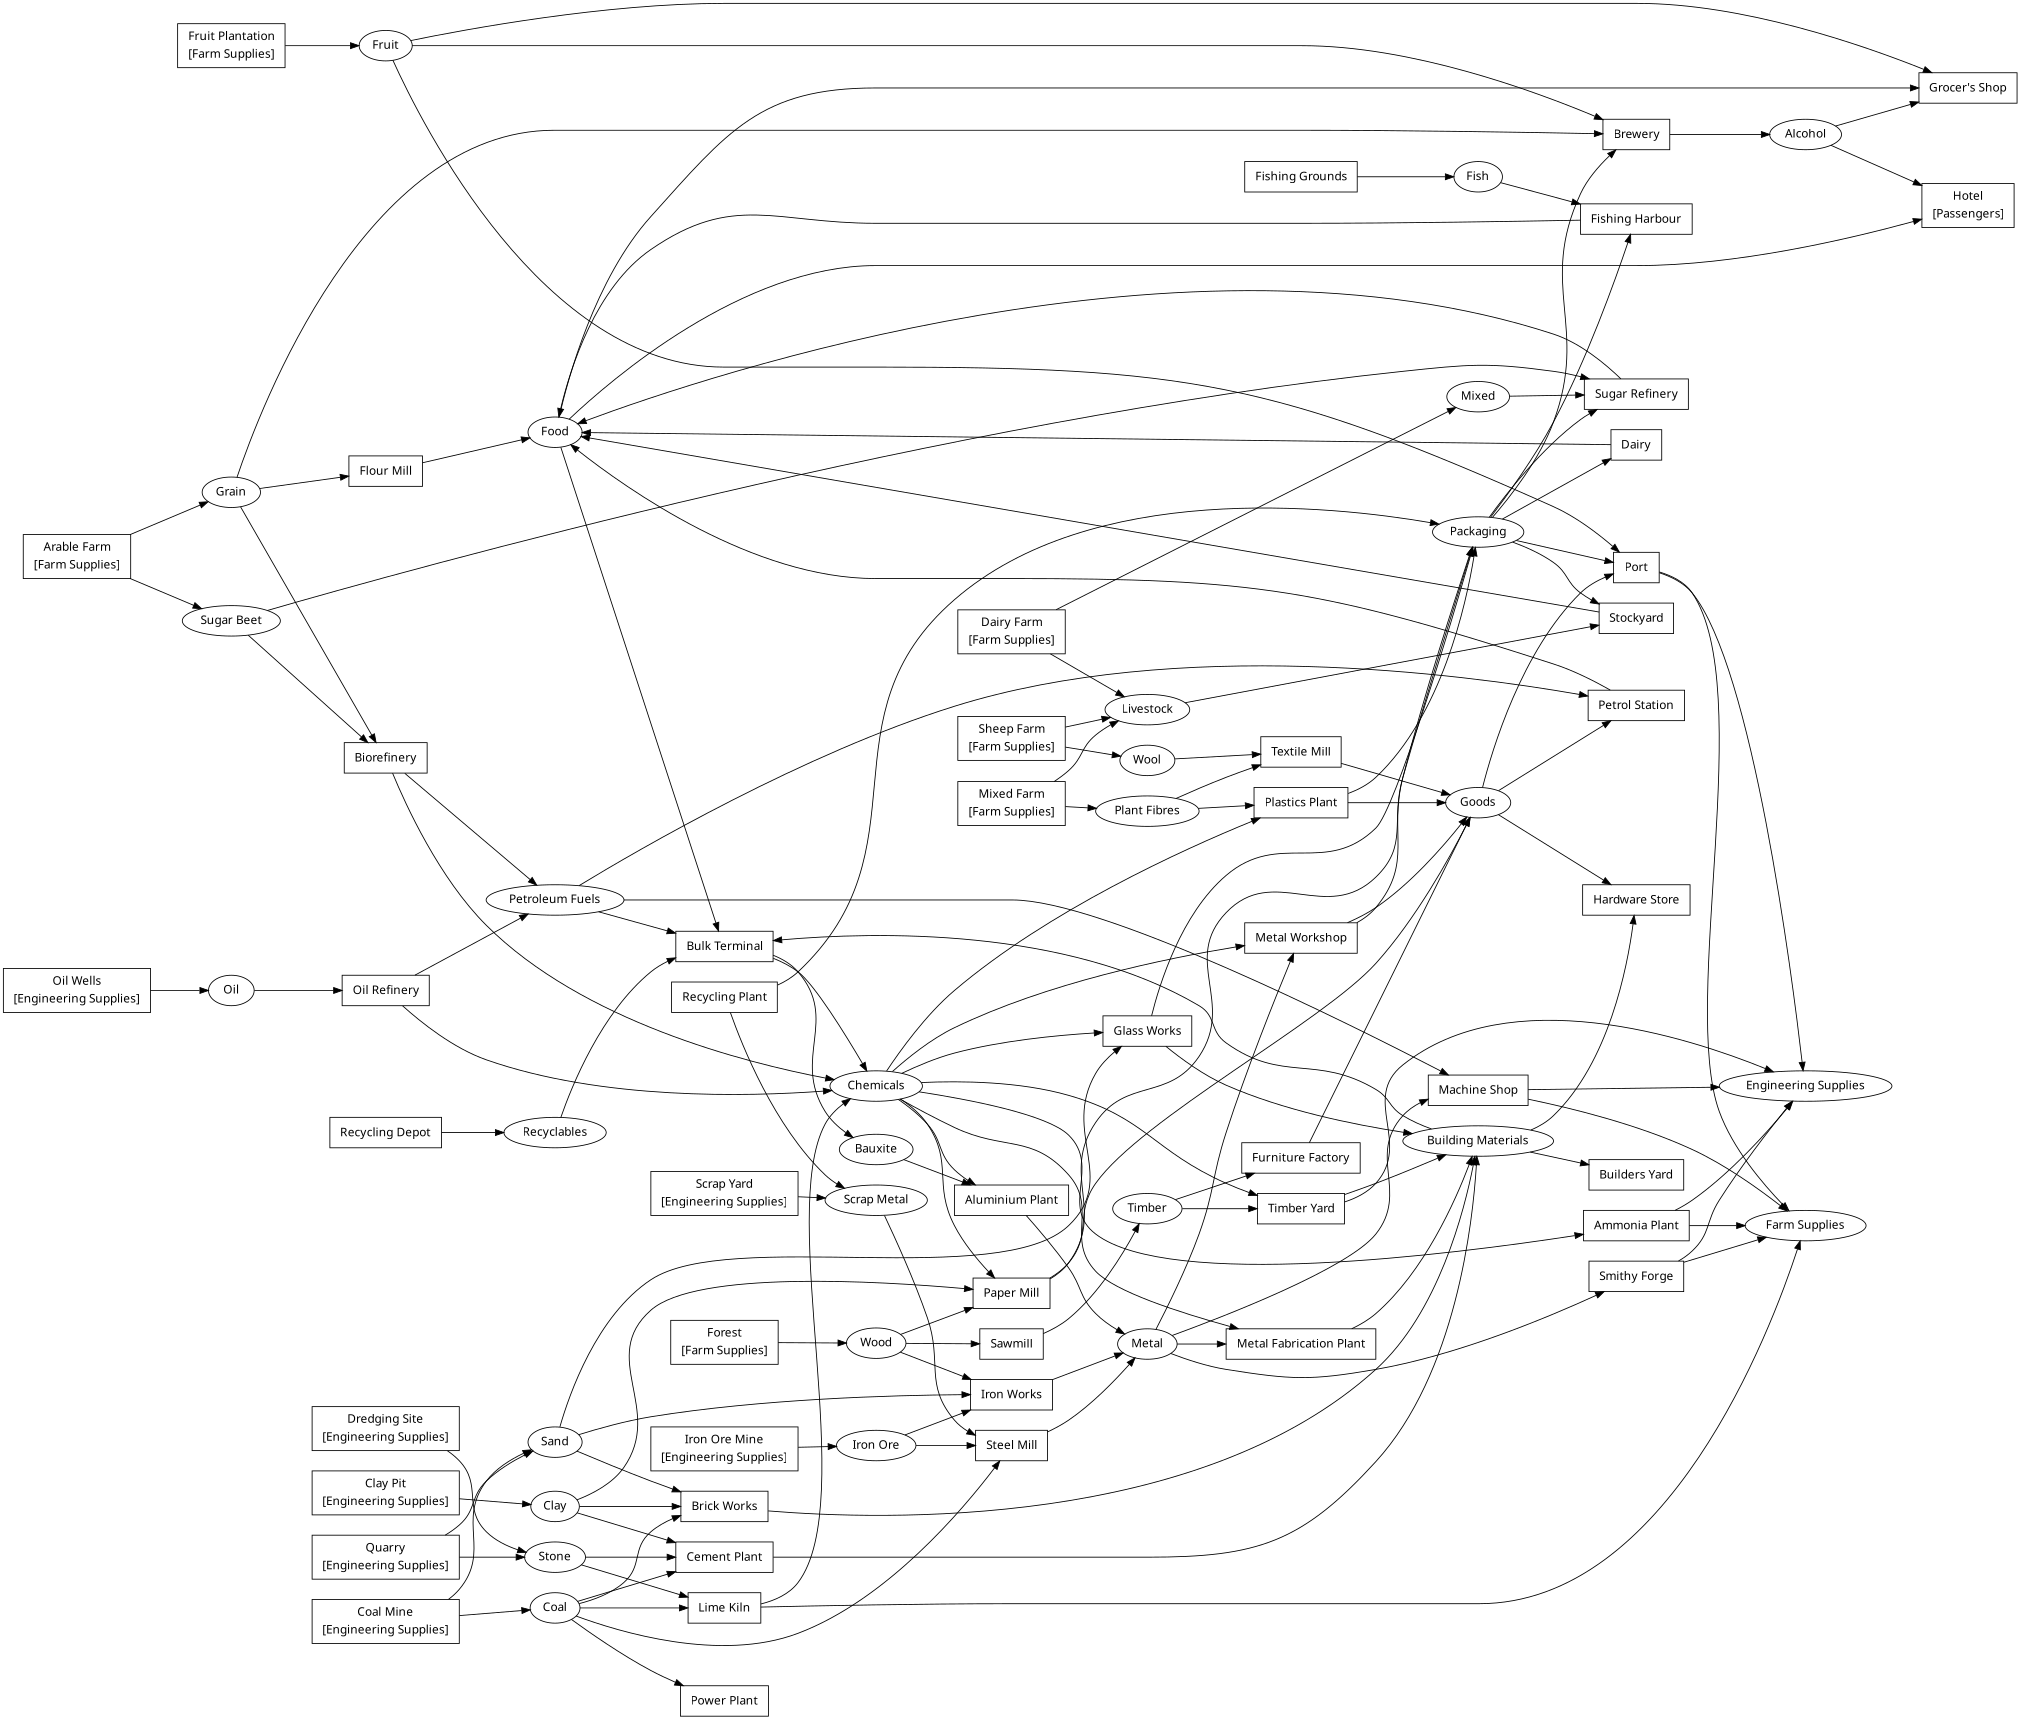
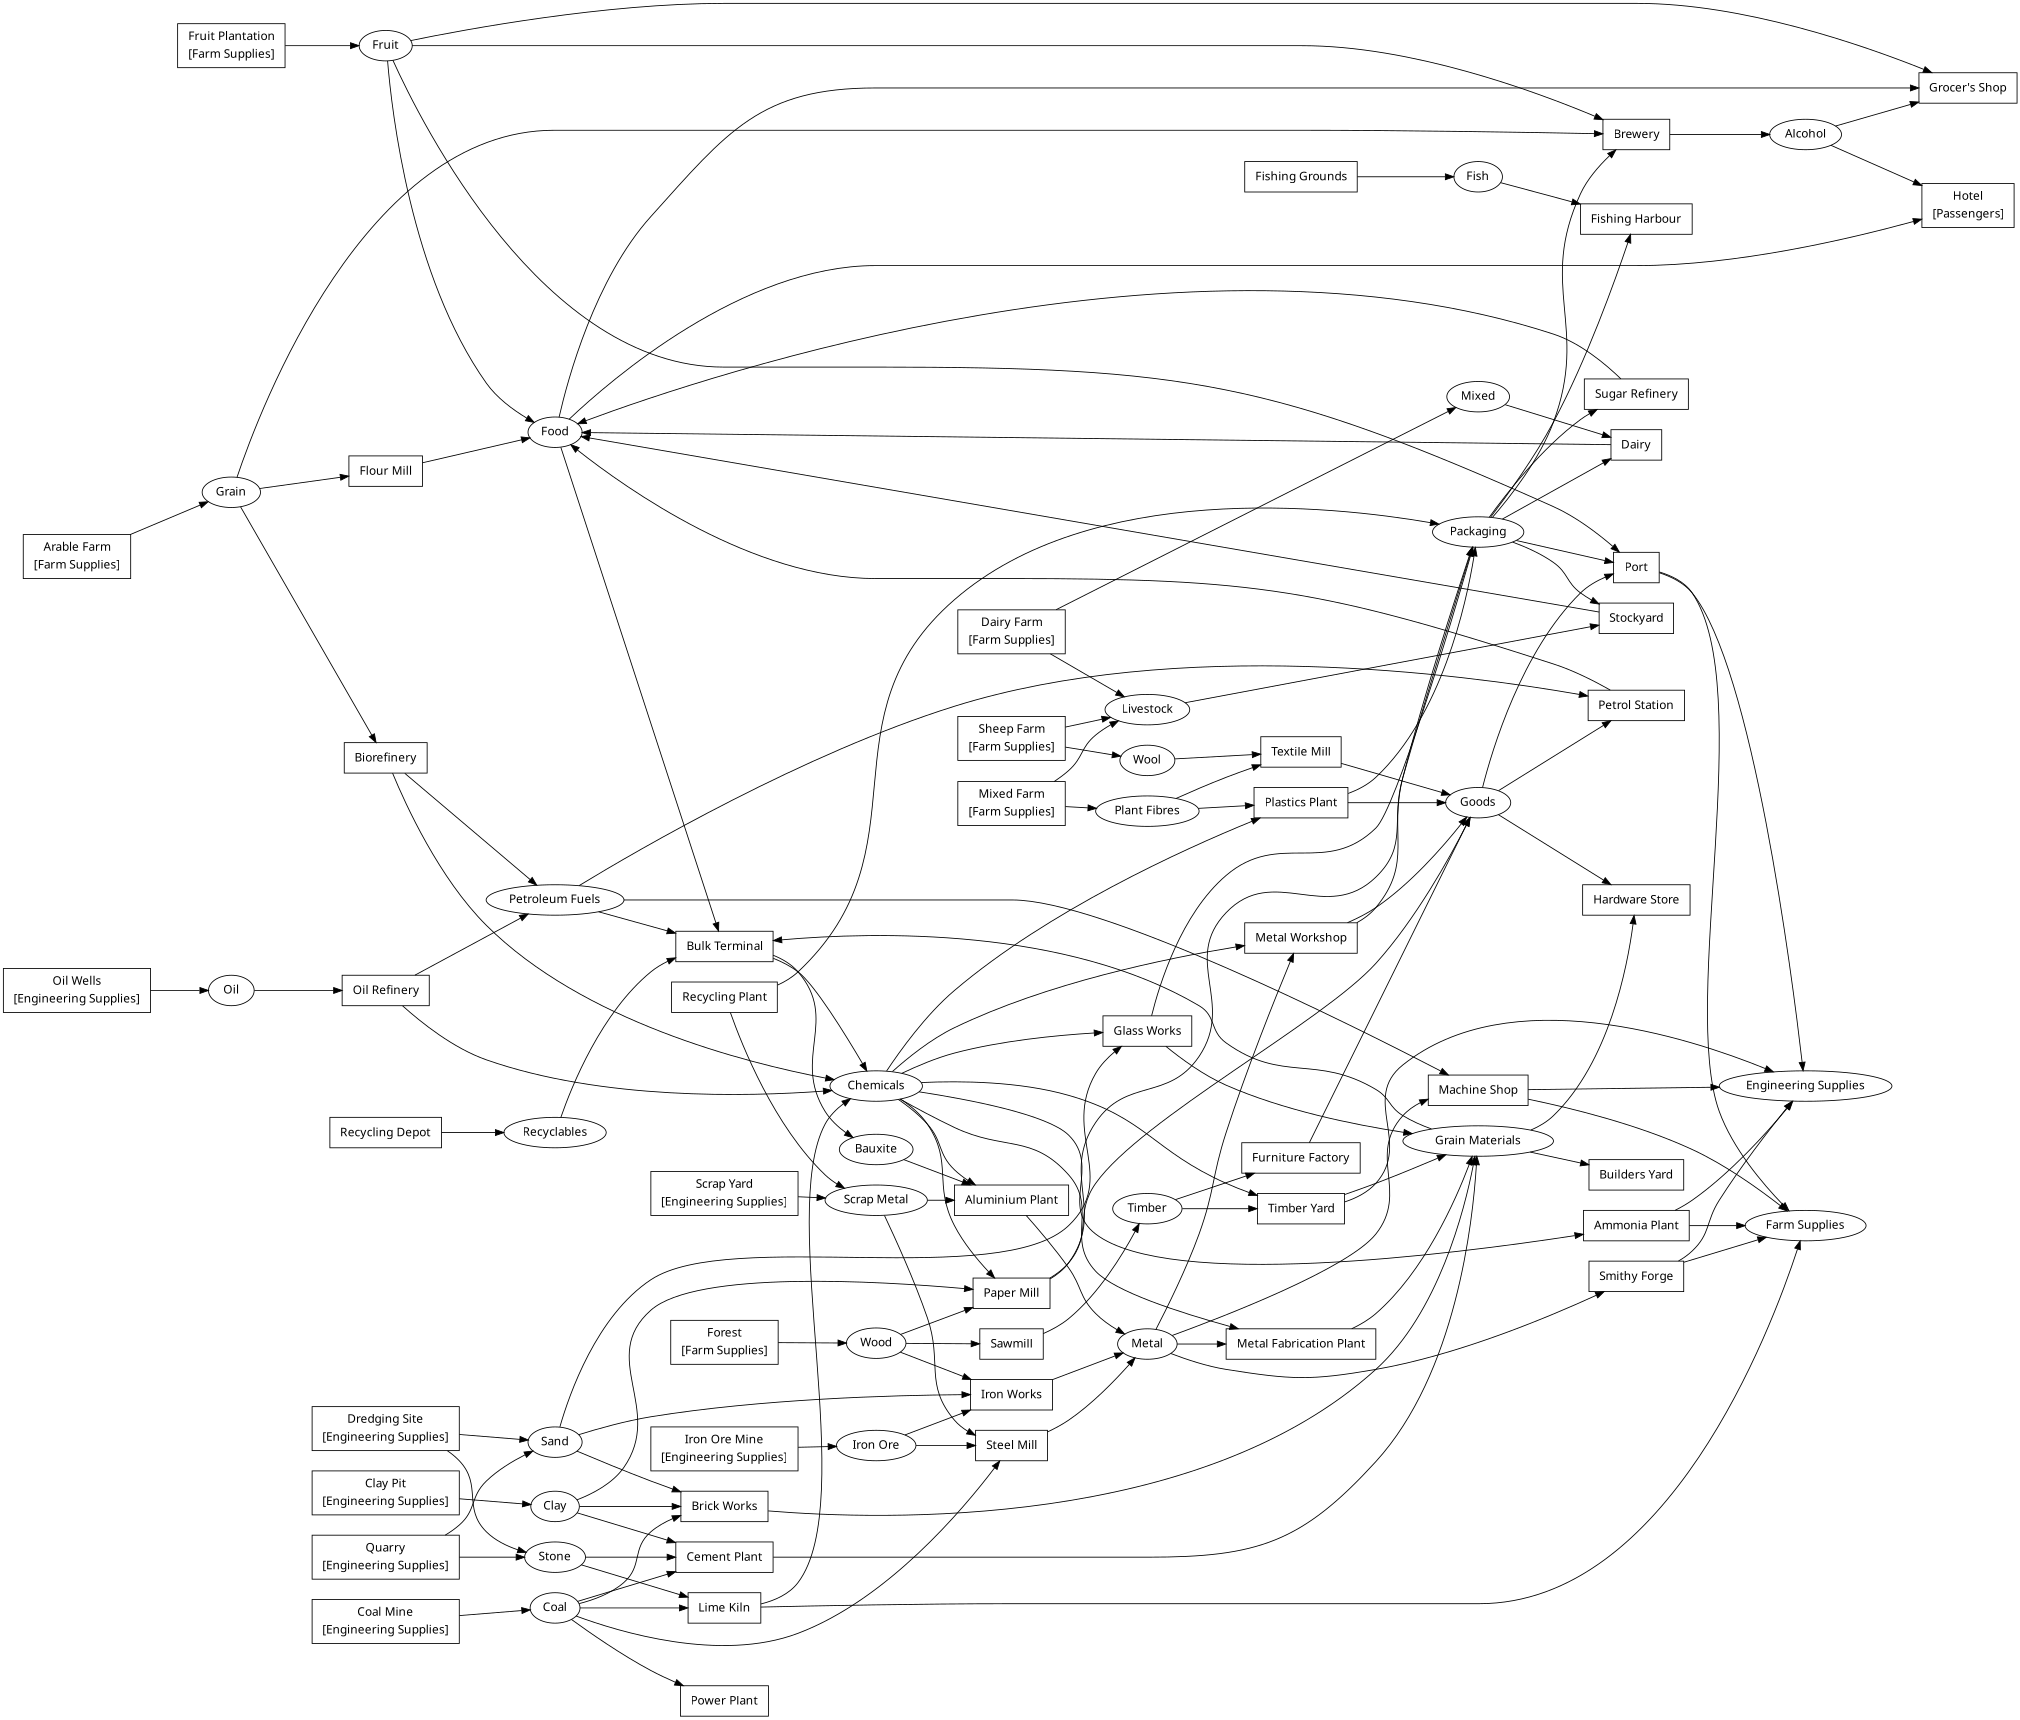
(1018, 223) -> (425, 254)
(1543, 396) -> (1549, 418)
(231, 621) -> none
(1478, 1141) -> (1478, 1141)
none -> (937, 1200)
(473, 1524) -> (490, 1437)
